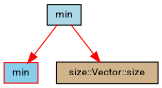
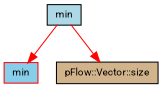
(107, 73) -> (107, 73)
